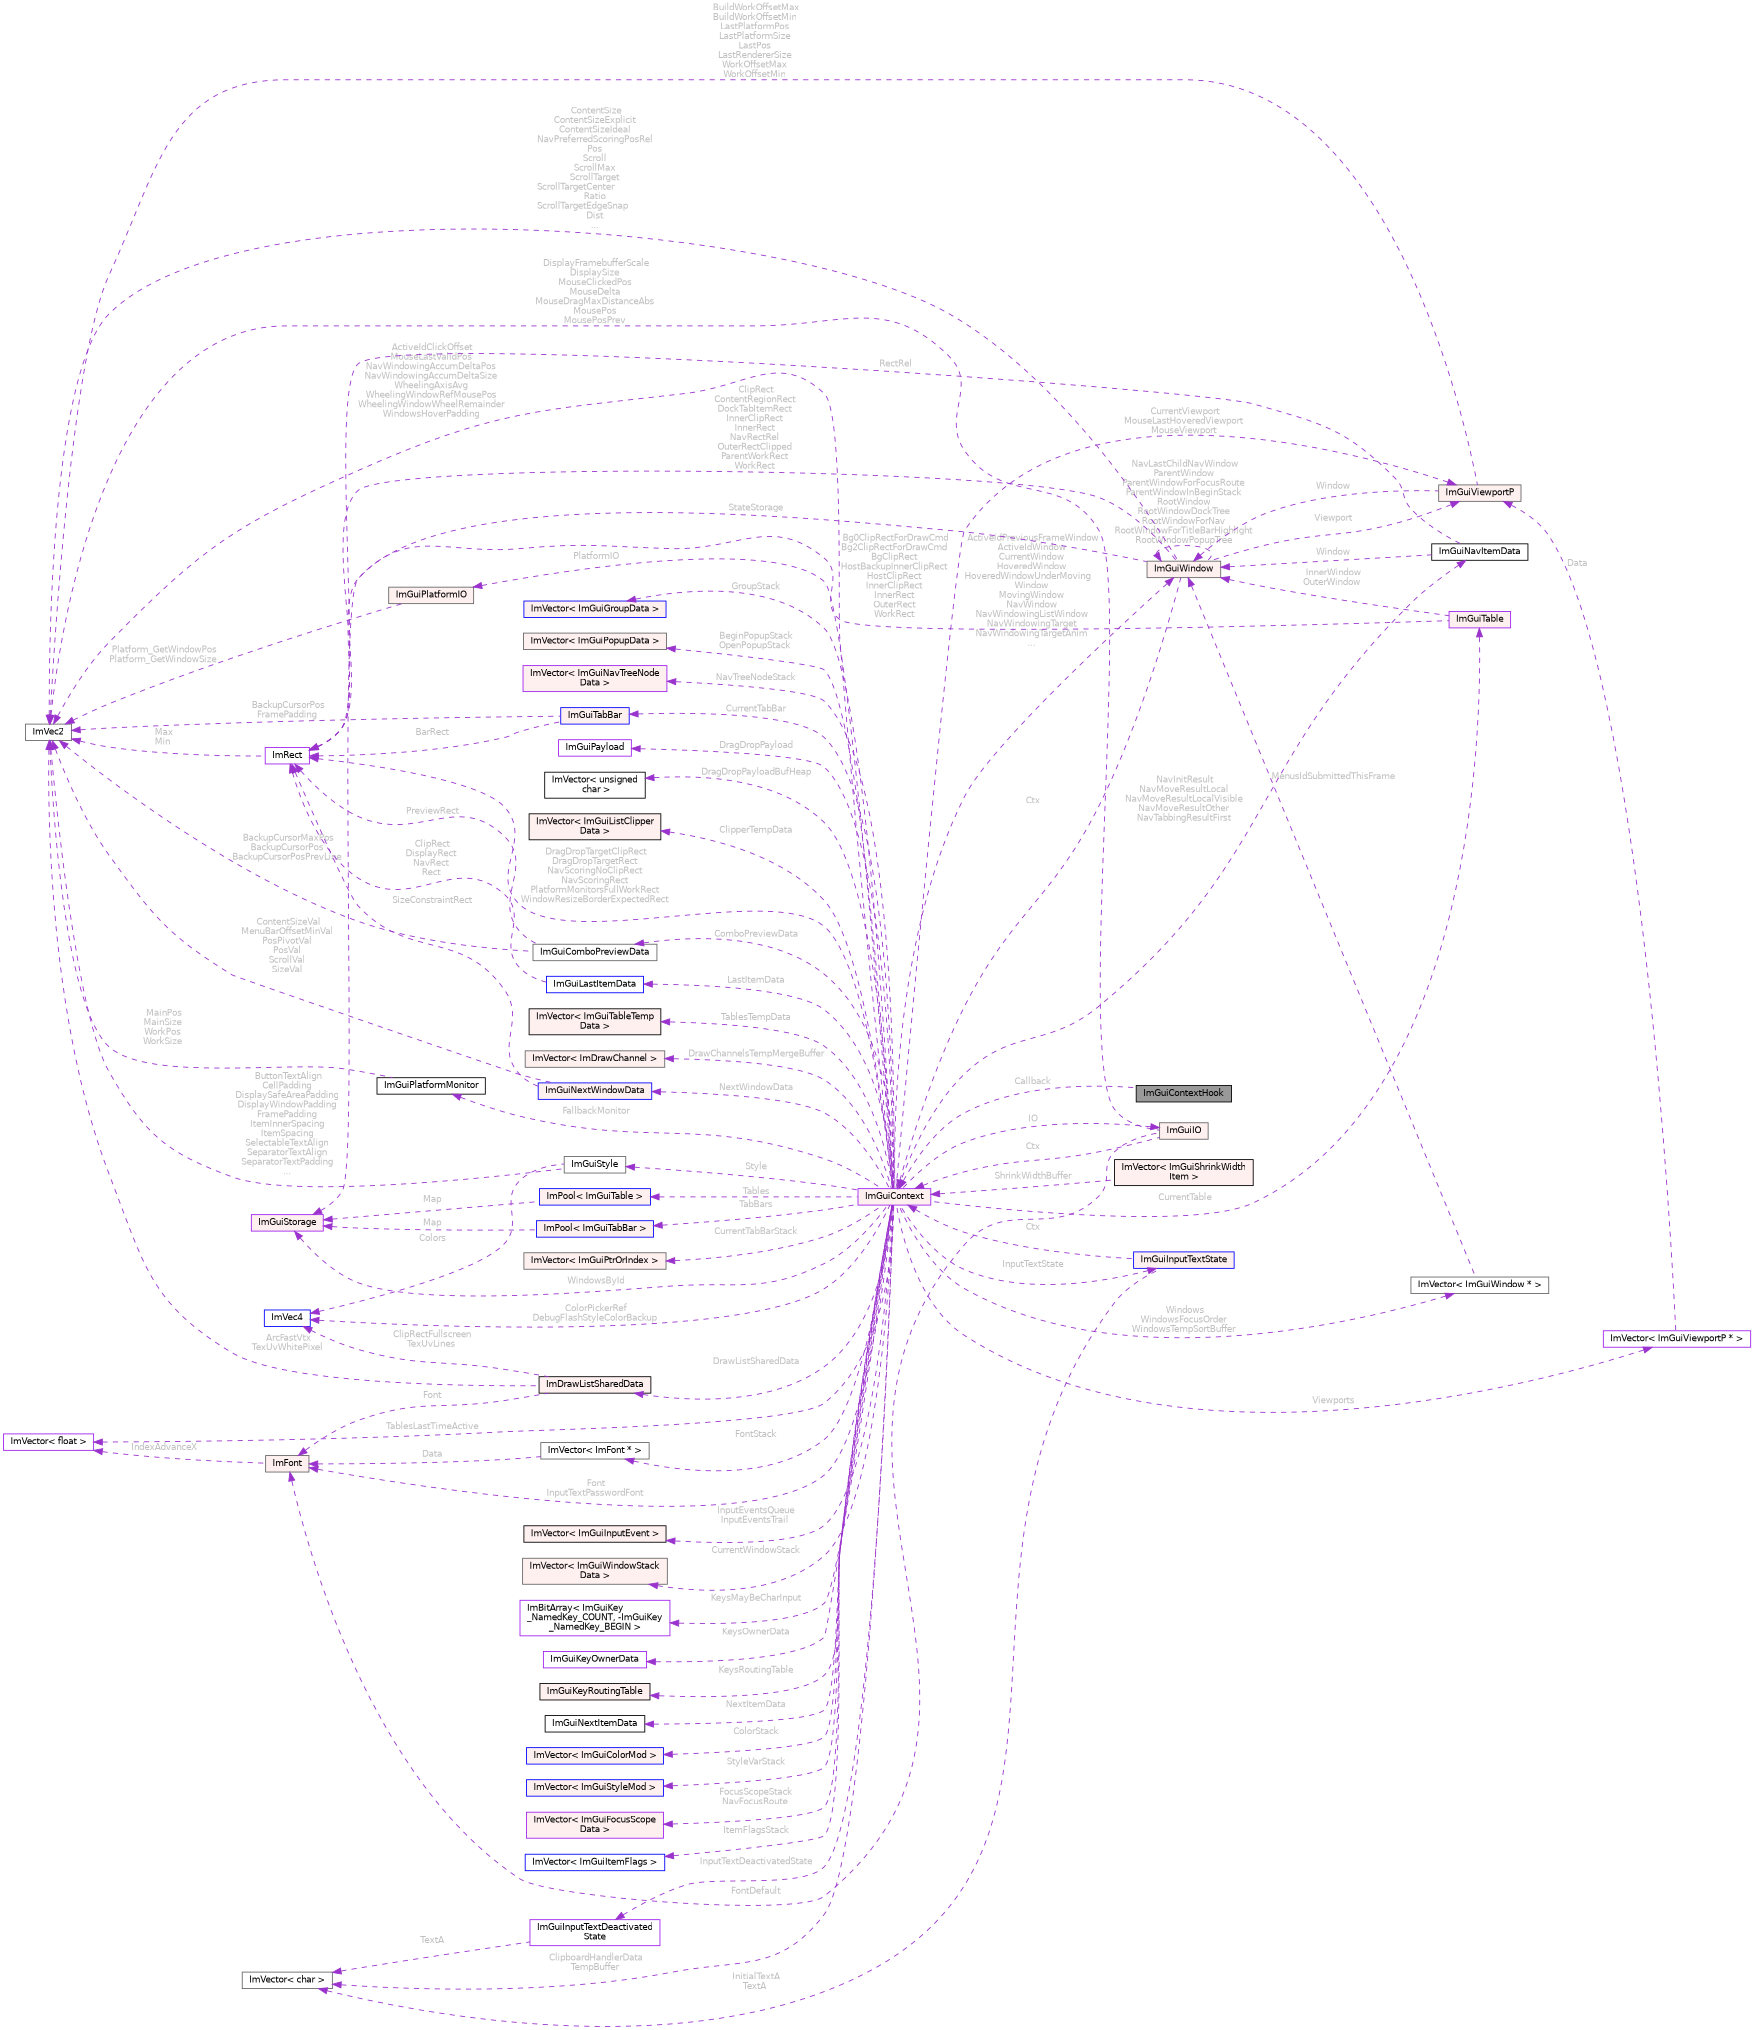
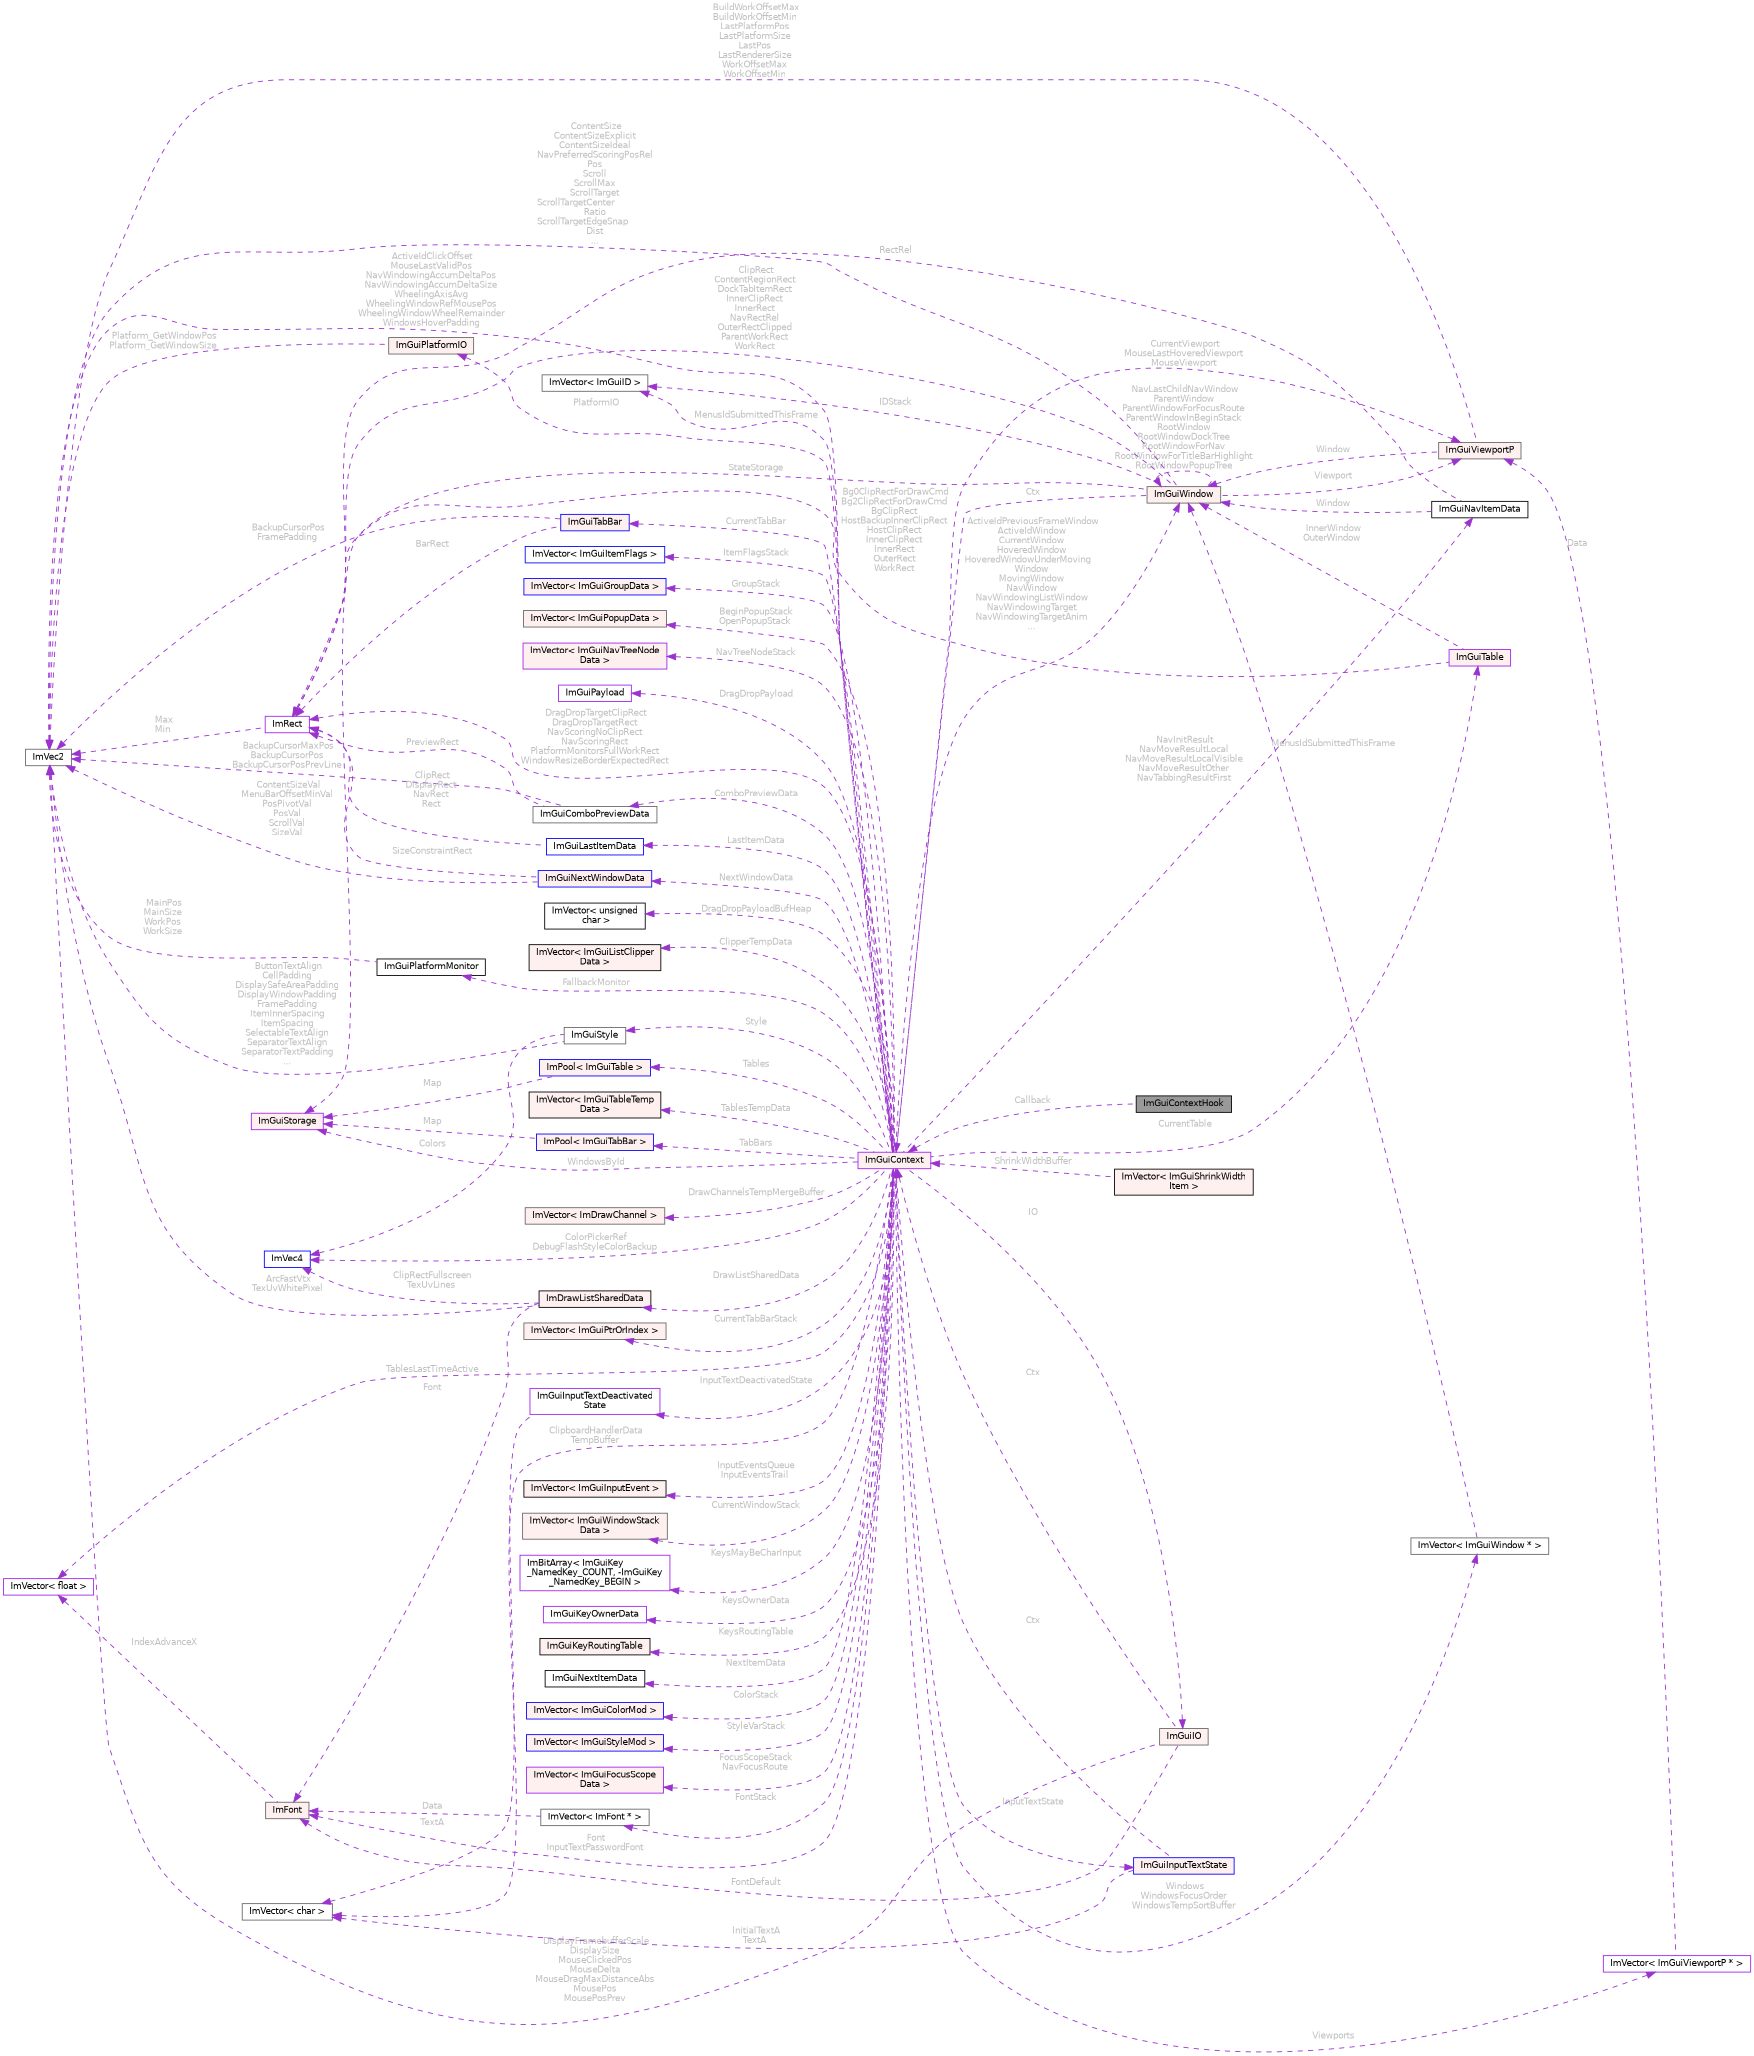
none -> (595, 383)
